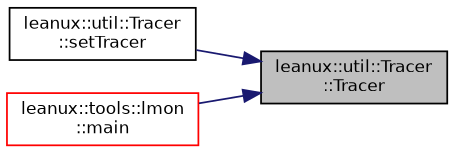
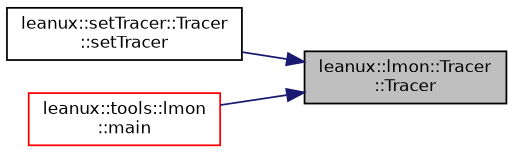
(103, 34) -> (124, 34)
(354, 77) -> (405, 77)
